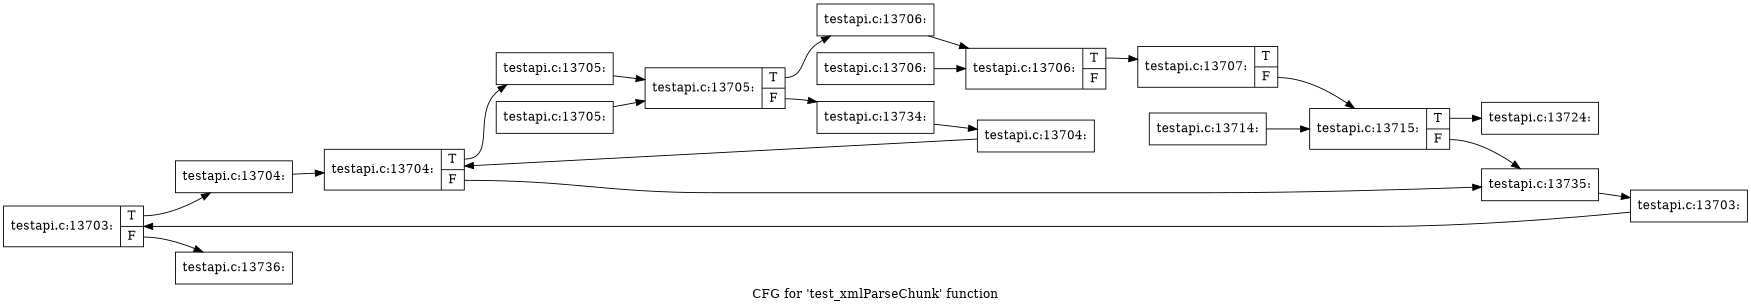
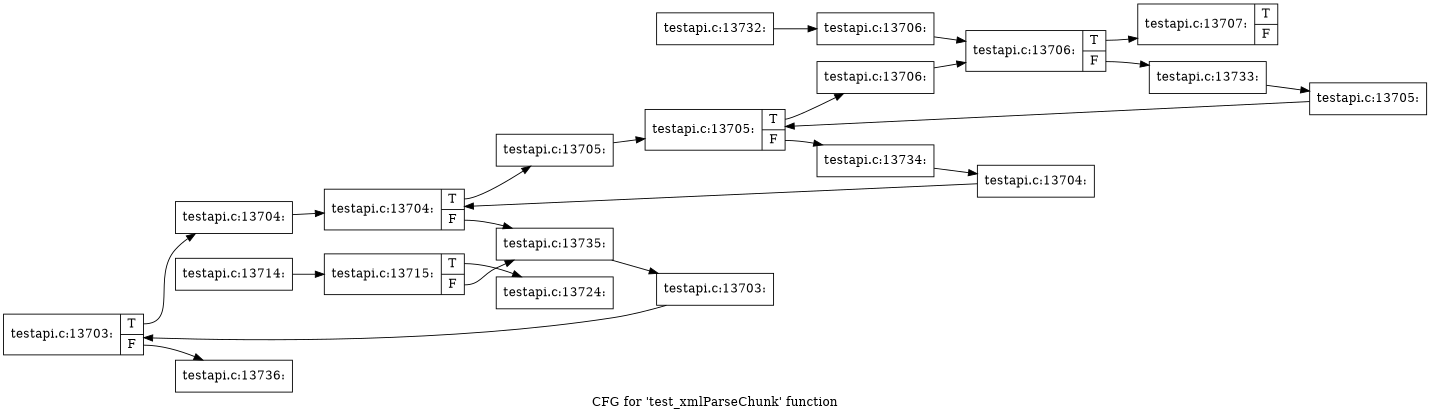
none -> (715, 29)
none -> (1208, 78)
(1314, 85) -> none
